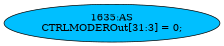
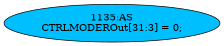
(112, 23) -> (112, 23)
